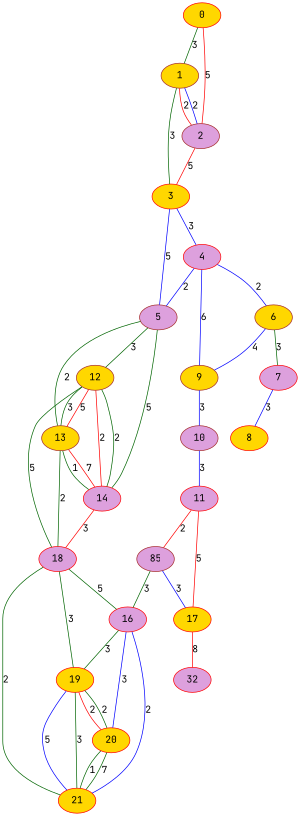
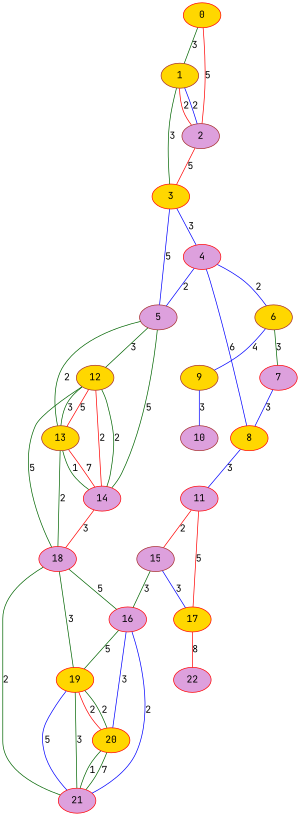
(201, 317) -> (228, 347)
(199, 468) -> (224, 468)
(156, 559) -> (156, 559)
(108, 650) -> (108, 650)
(192, 680) -> (192, 680)
(77, 801) -> (77, 801)
